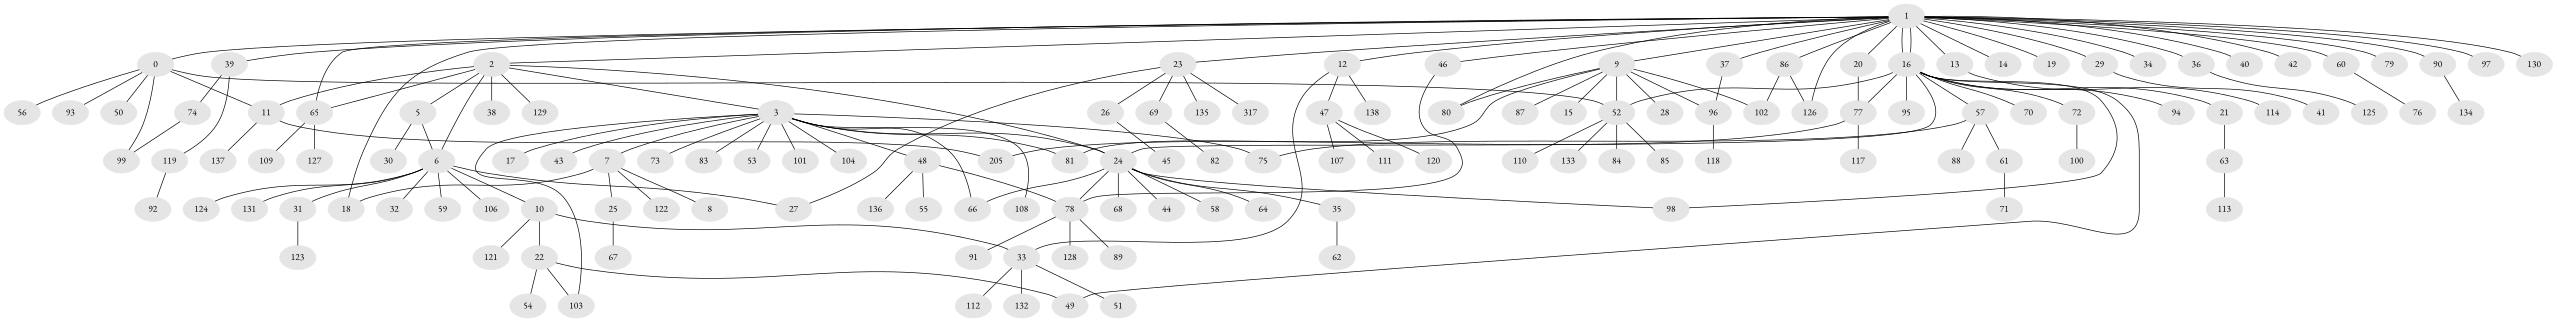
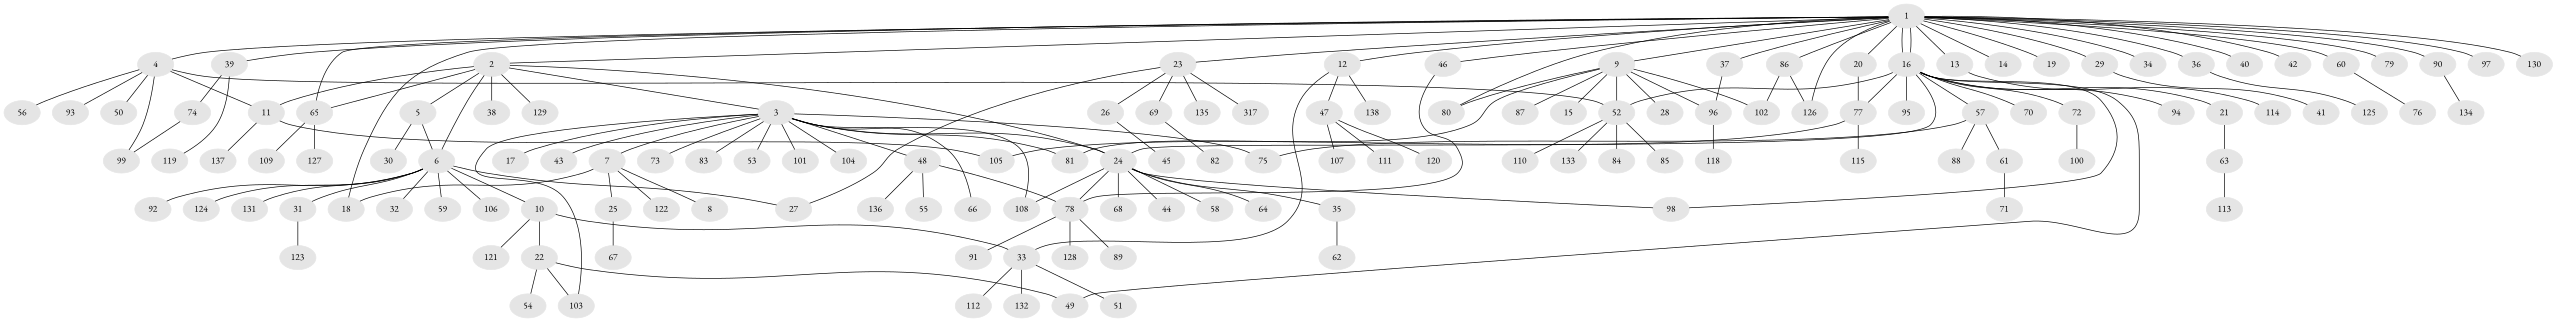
(156, 64) -> (156, 64)
(996, 161) -> (996, 161)
(1858, 161) -> (1858, 161)
(161, 185) -> (262, 185)
(1046, 185) -> (1070, 185)
